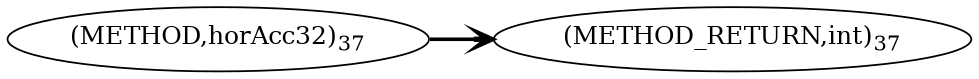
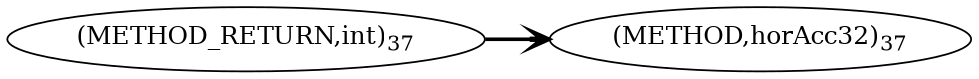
(453, 39) -> (508, 39)
